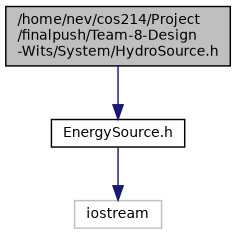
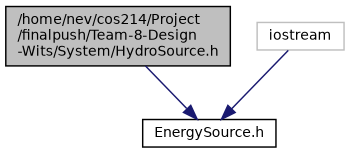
(118, 167) -> (260, 80)
